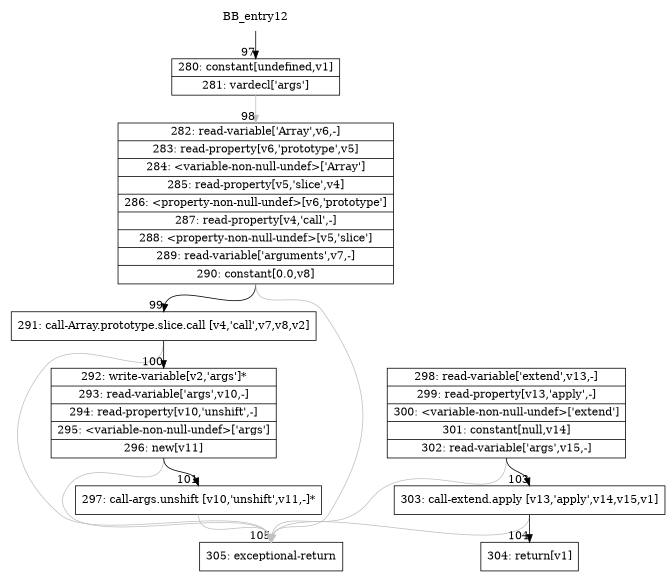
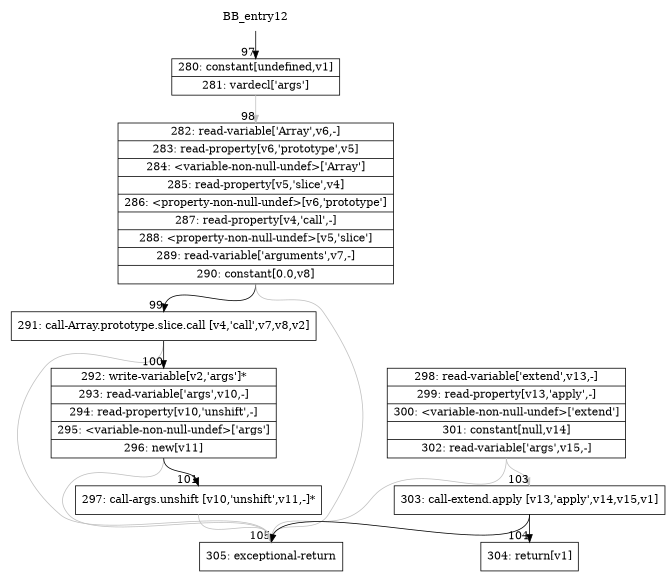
(515, 470) -> (515, 470)
(404, 529) -> (404, 529)
